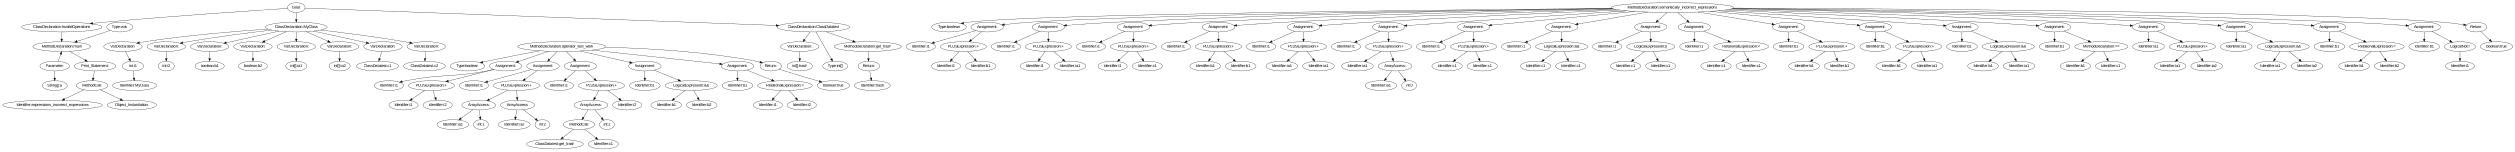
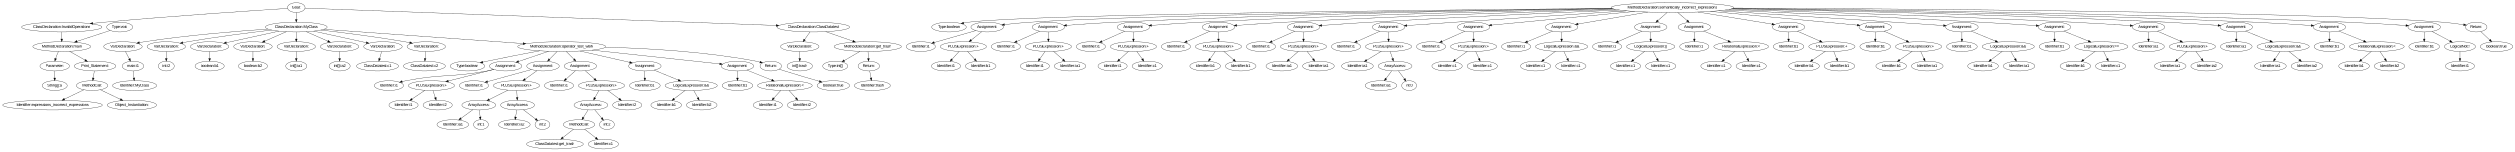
none -> (423, 36)
(824, 45) -> (852, 56)
(2101, 47) -> (2101, 47)
(60, 58) -> (57, 55)
(133, 66) -> (133, 66)
